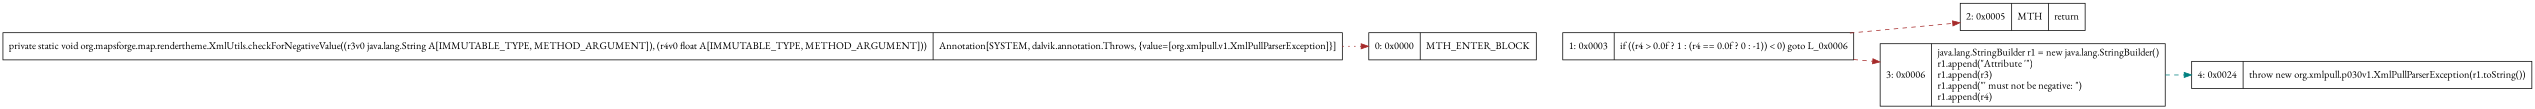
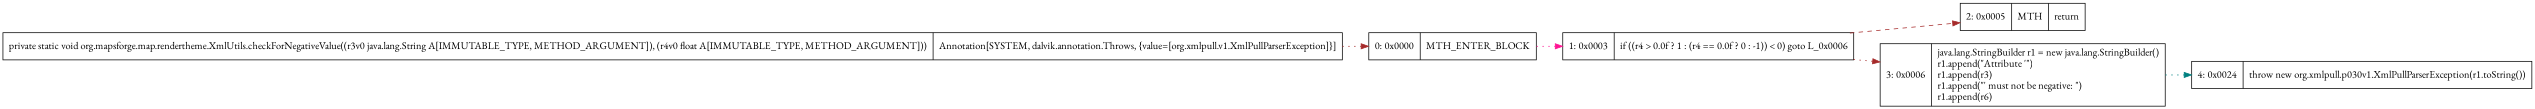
none -> (1546, 46)
(1863, 60) -> (1863, 60)
(2175, 75) -> (2175, 75)
(1965, 97) -> (1965, 97)
